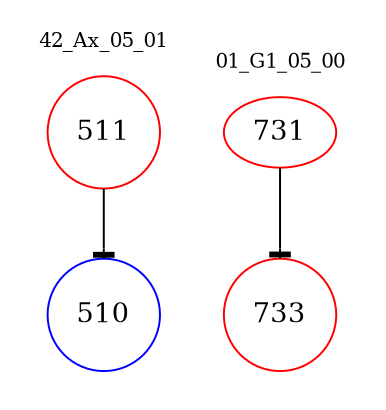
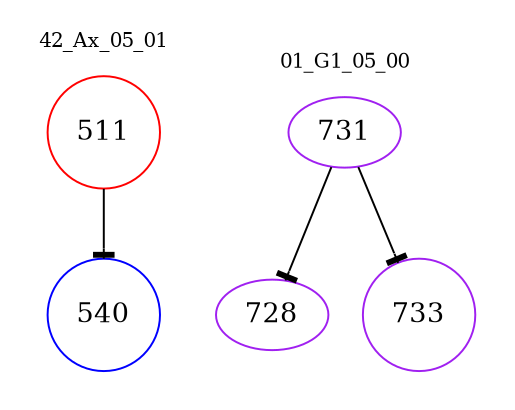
(280, 132) -> (345, 132)
(104, 315) -> (104, 315)
none -> (272, 315)
(280, 315) -> (419, 315)
